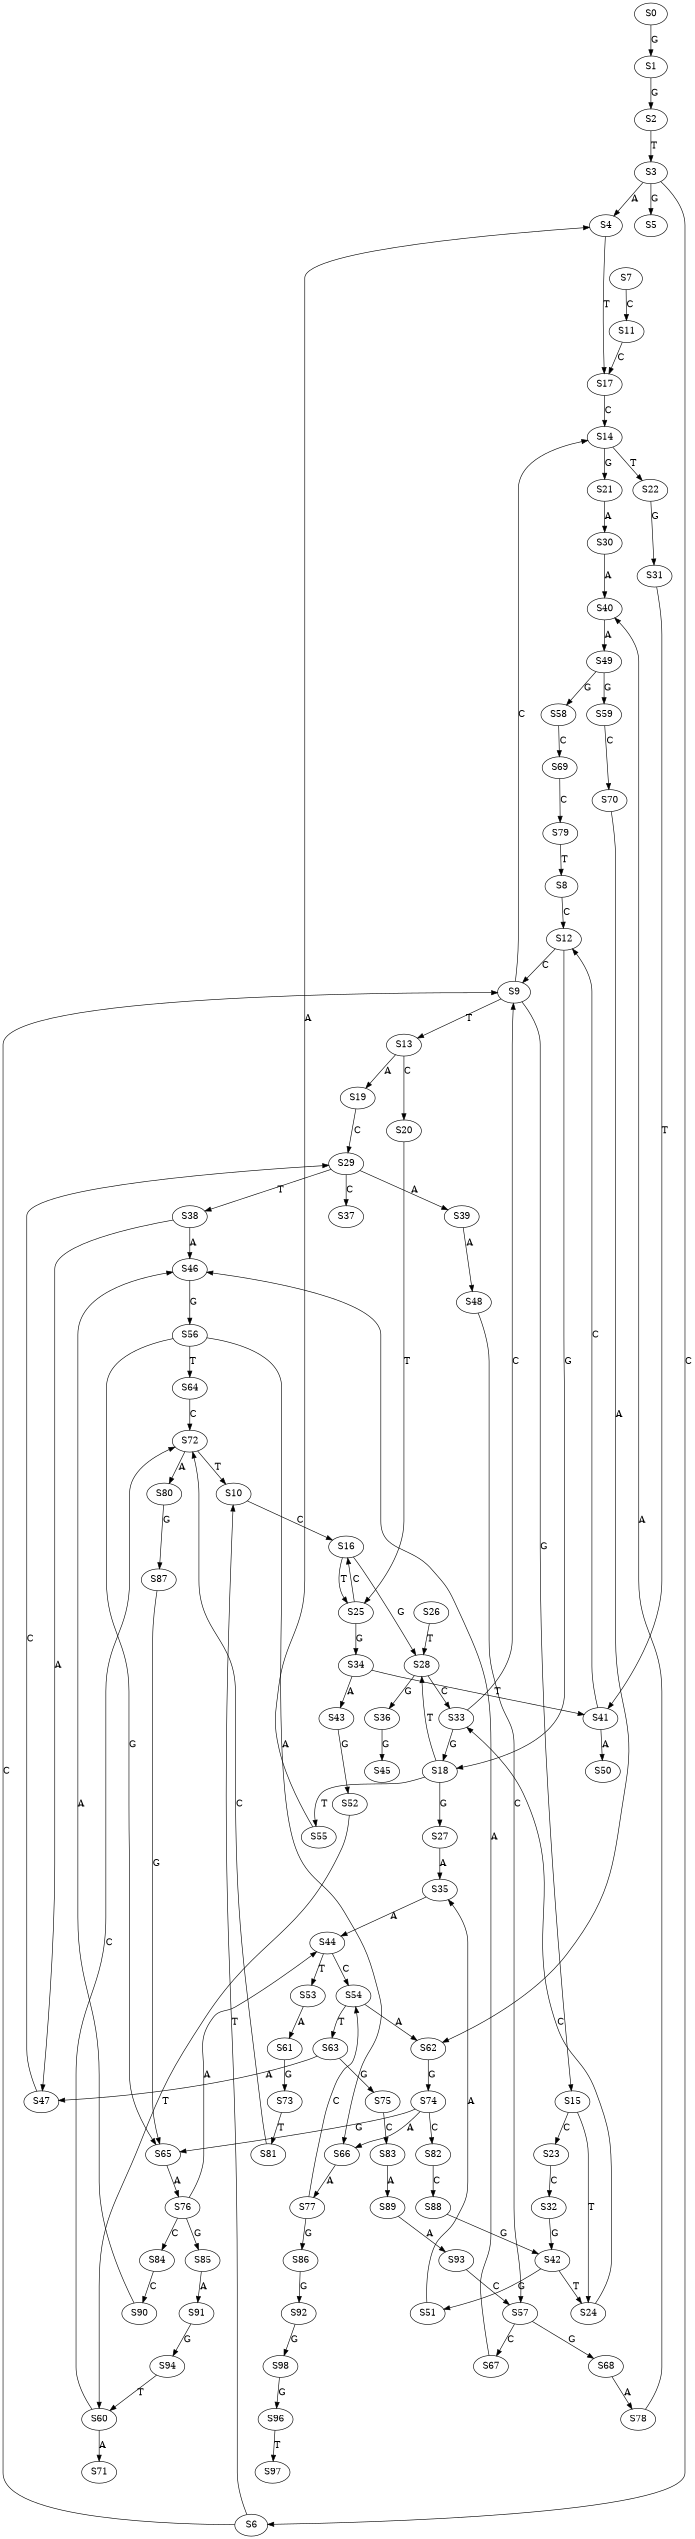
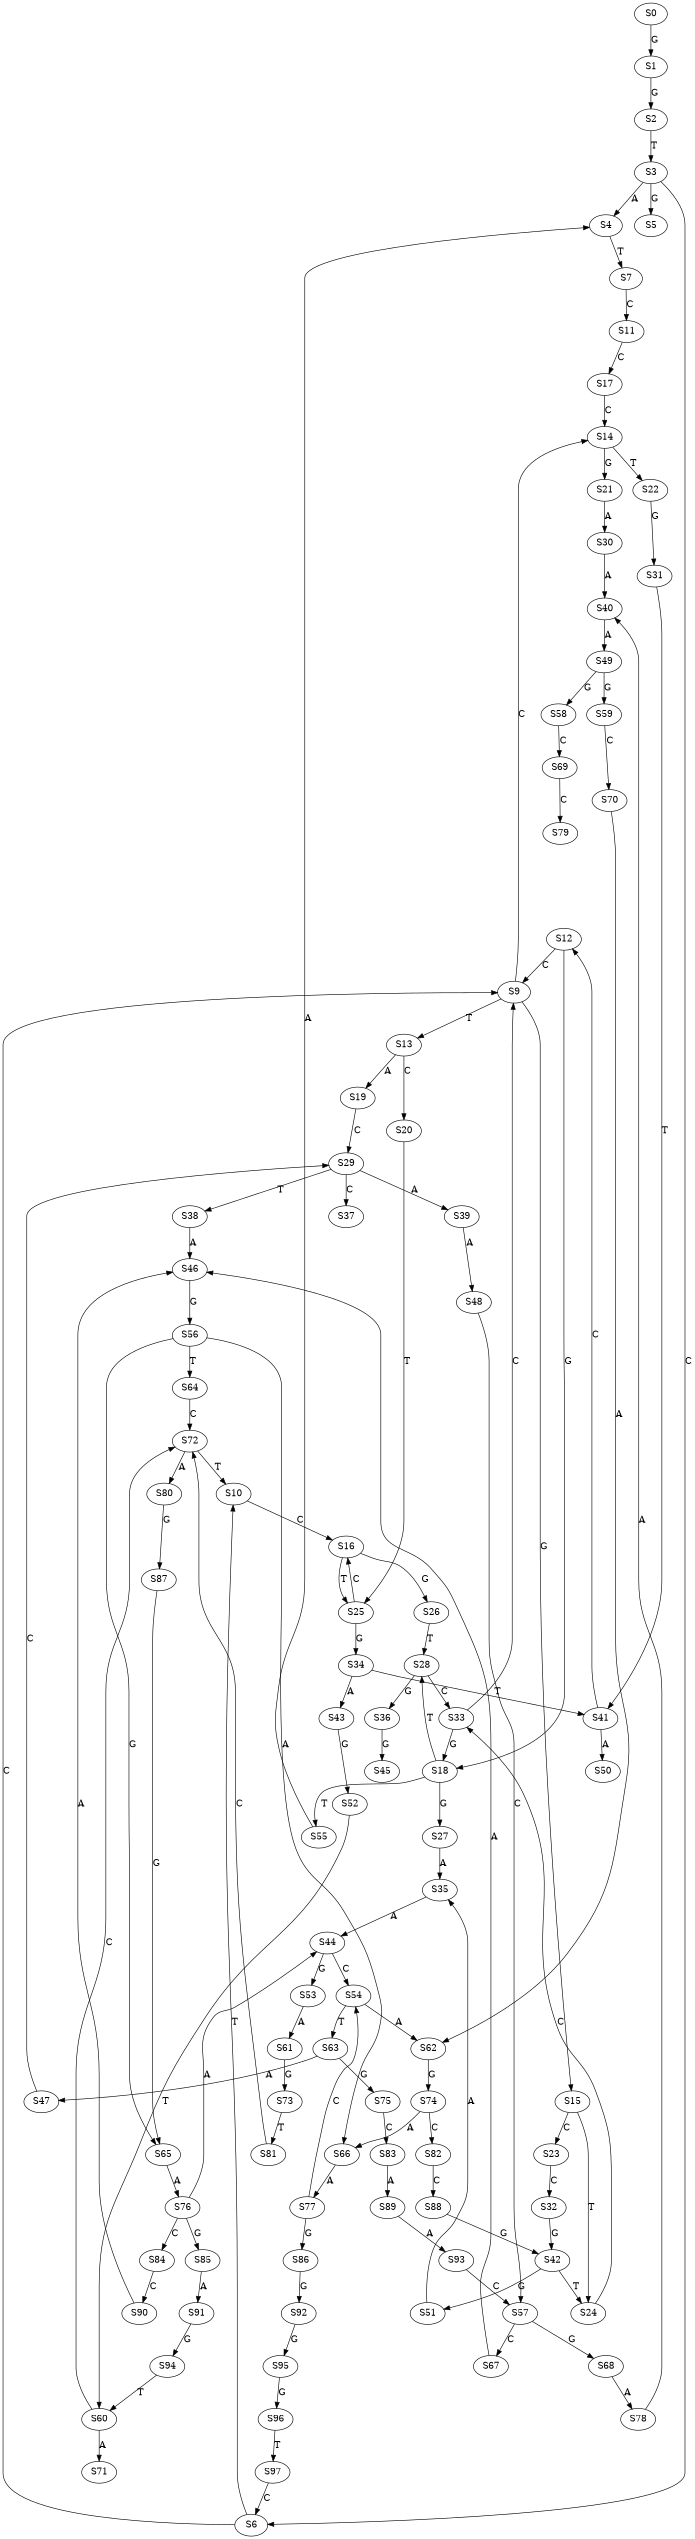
(603, 302) -> (615, 249)
(561, 886) -> none
(384, 1603) -> (399, 1566)
(55, 1611) -> none
(322, 1969) -> (322, 1969)
(301, 2134) -> none
(280, 2366) -> (280, 2366)
none -> (263, 2496)
